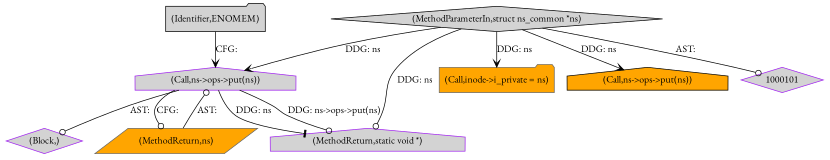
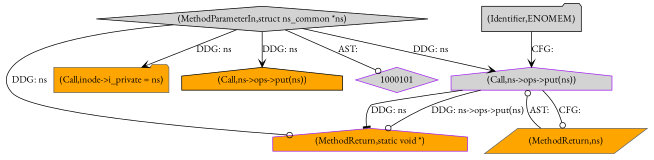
(44, 141) -> none
(368, 141) -> (370, 141)
